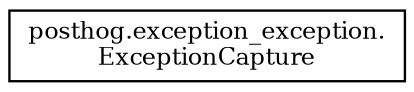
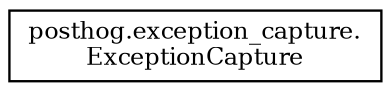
(207, 46) -> (195, 46)
